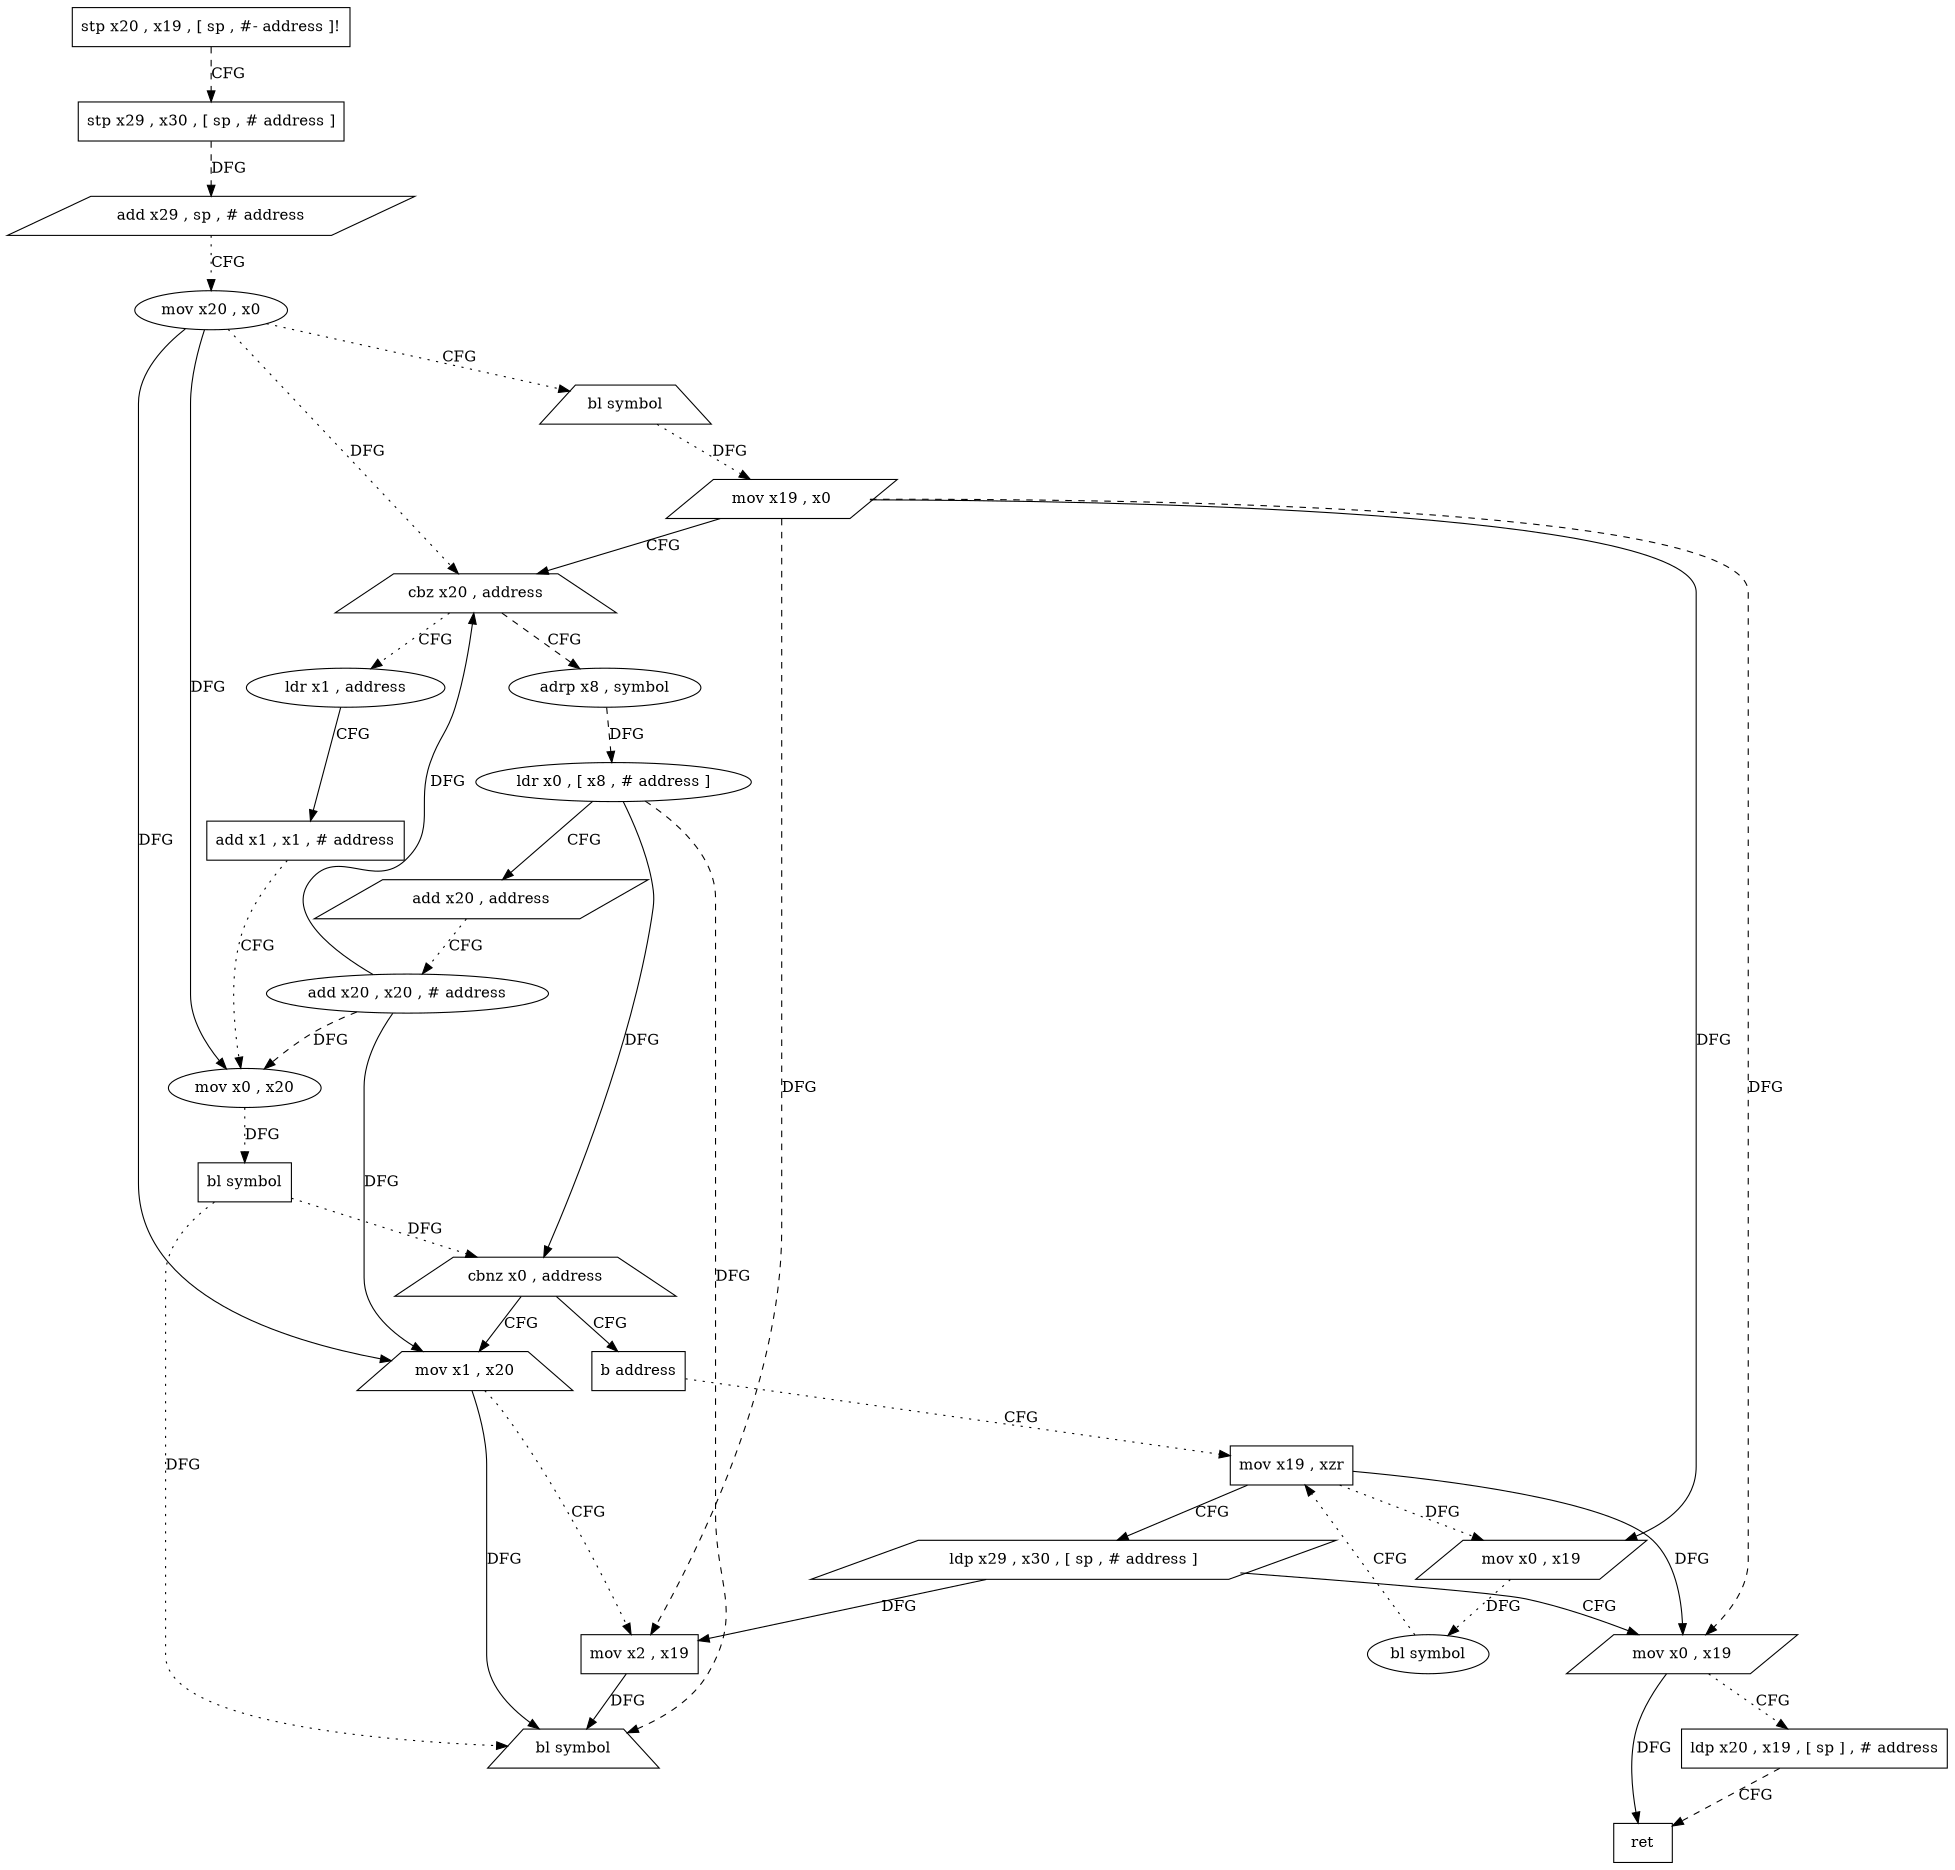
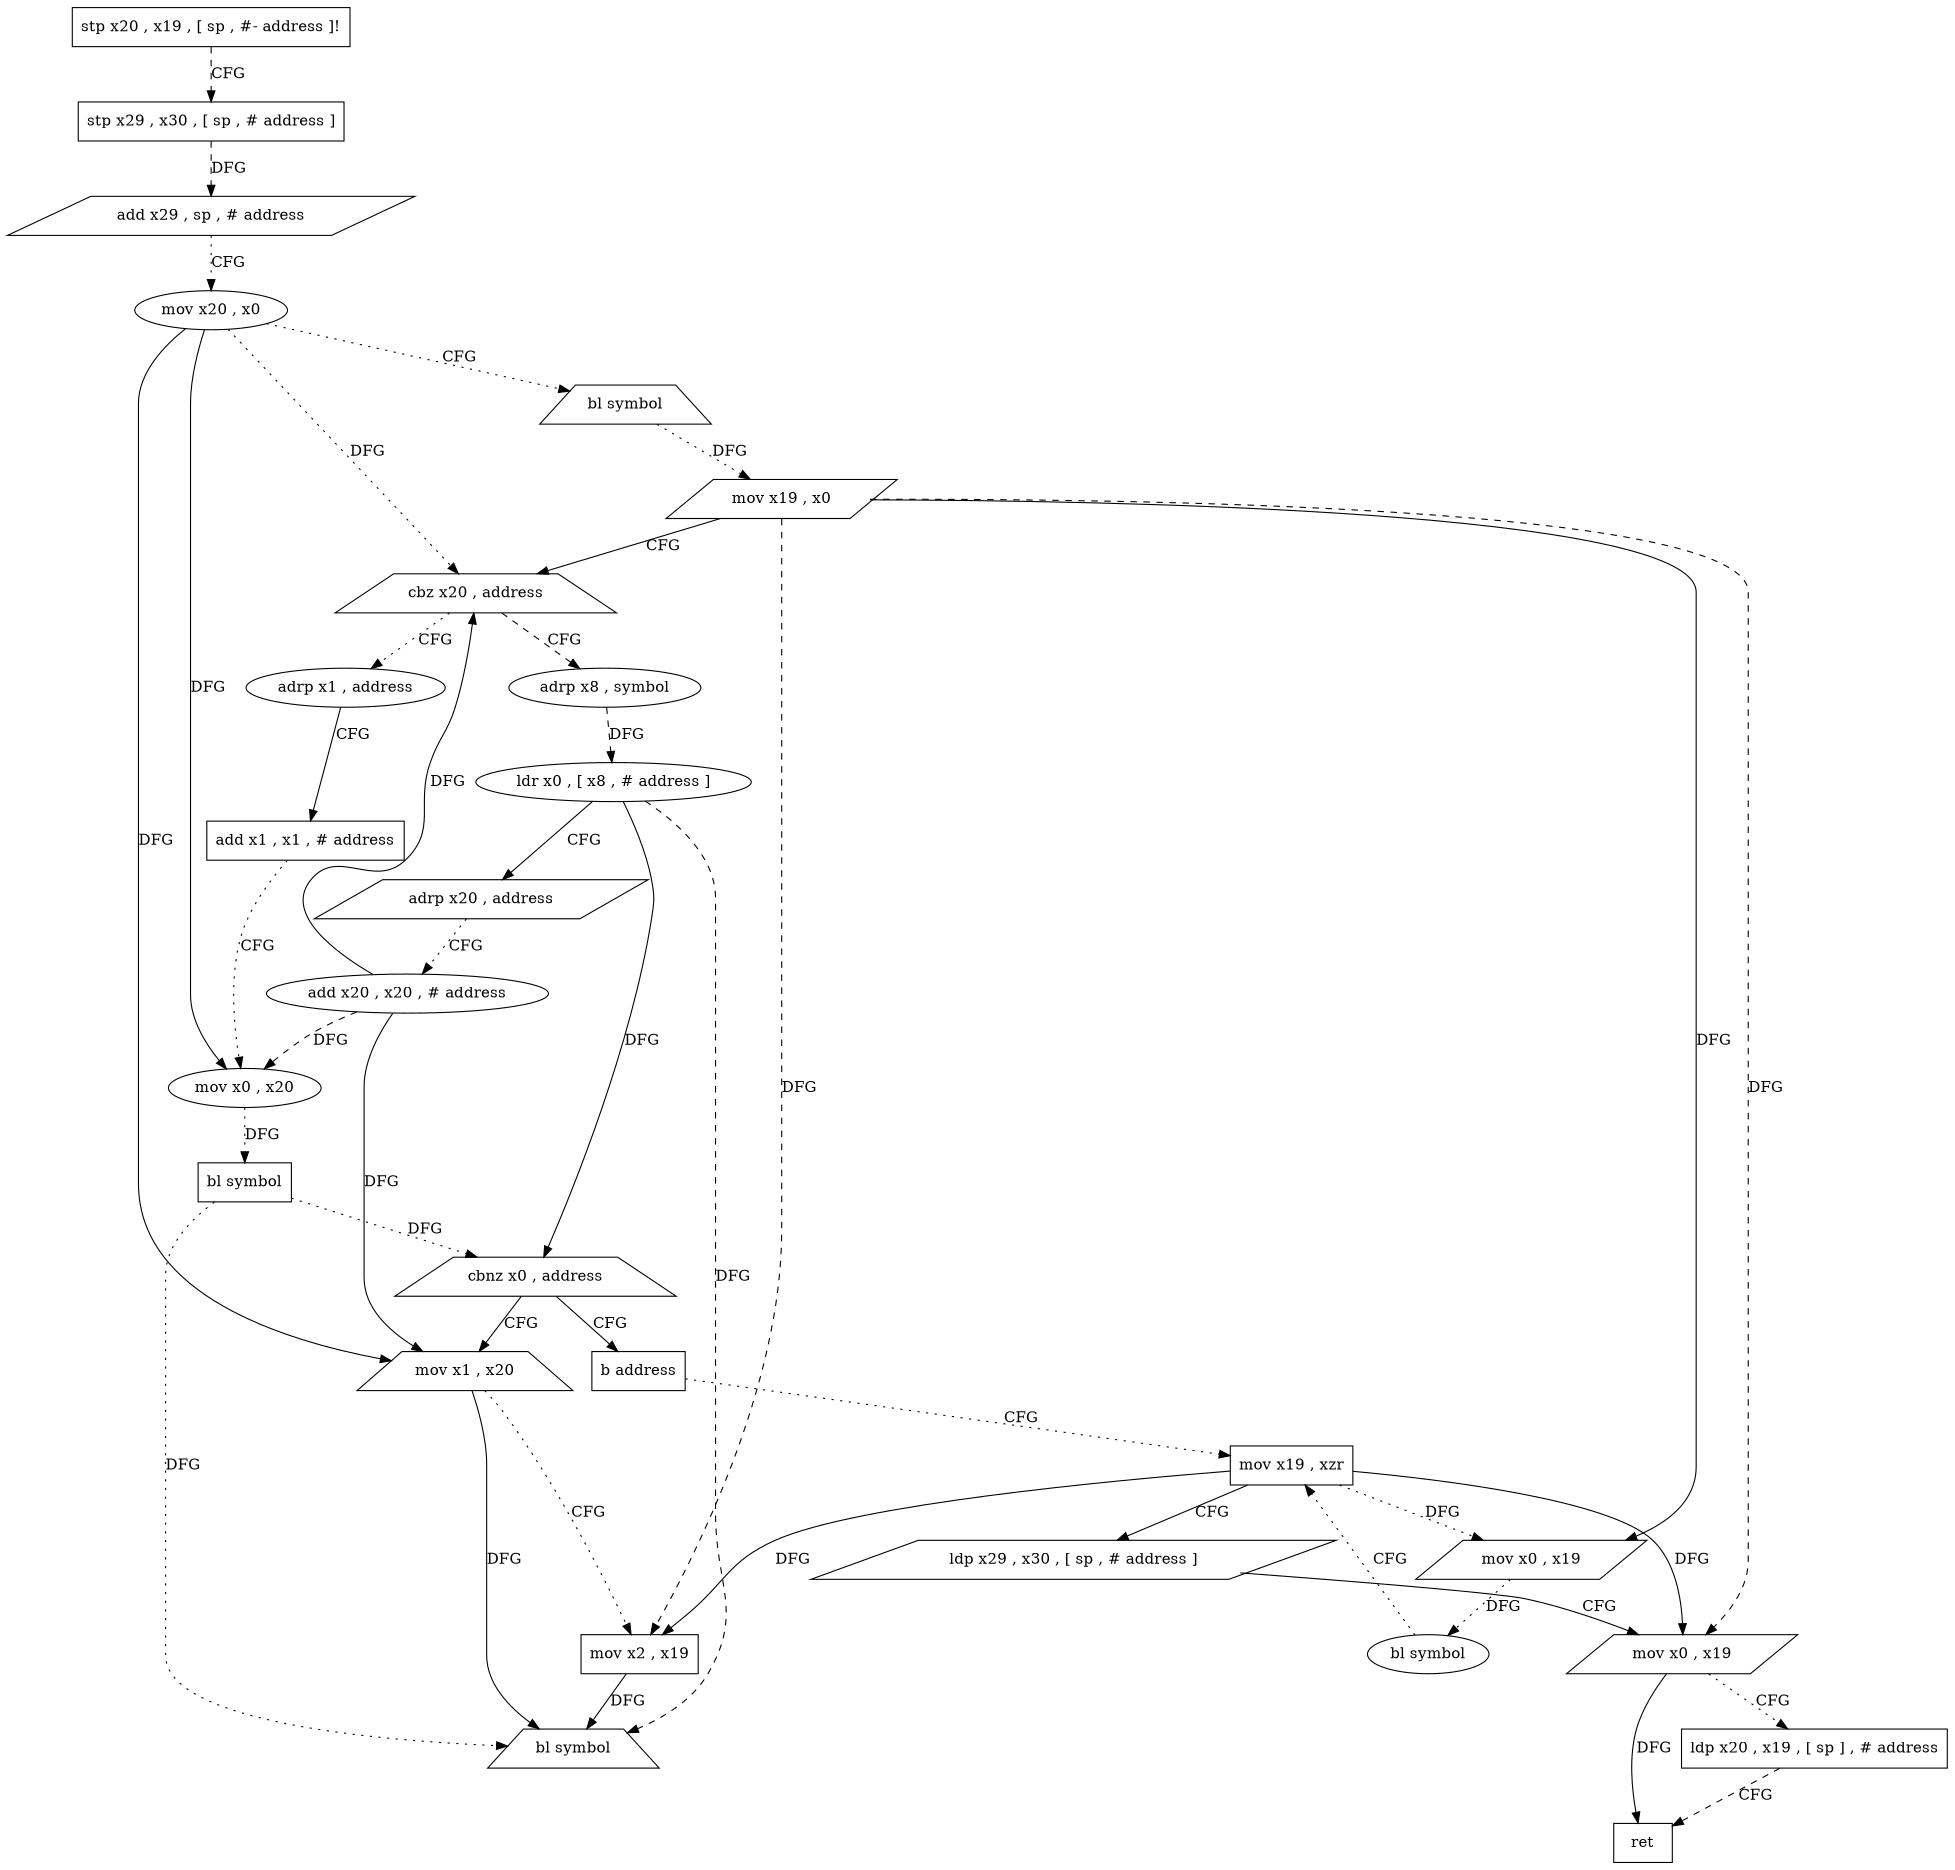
(346, 688) -> (346, 688)
(481, 899) -> (481, 899)
(848, 1609) -> (933, 1504)
